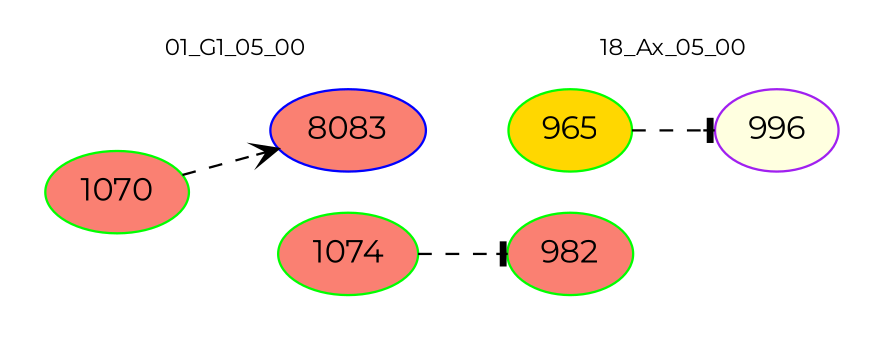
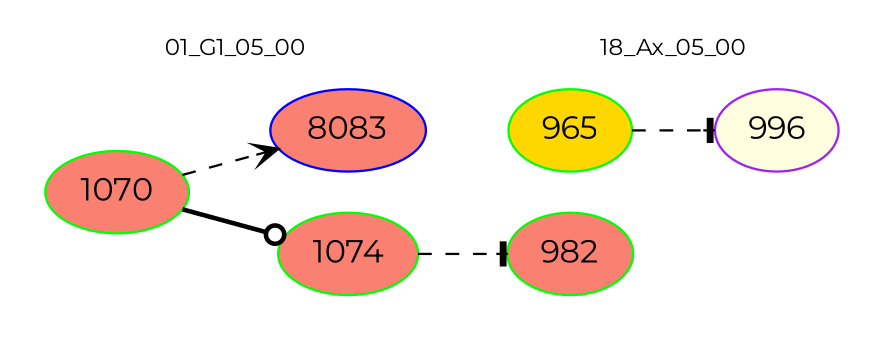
none -> (224, 221)
